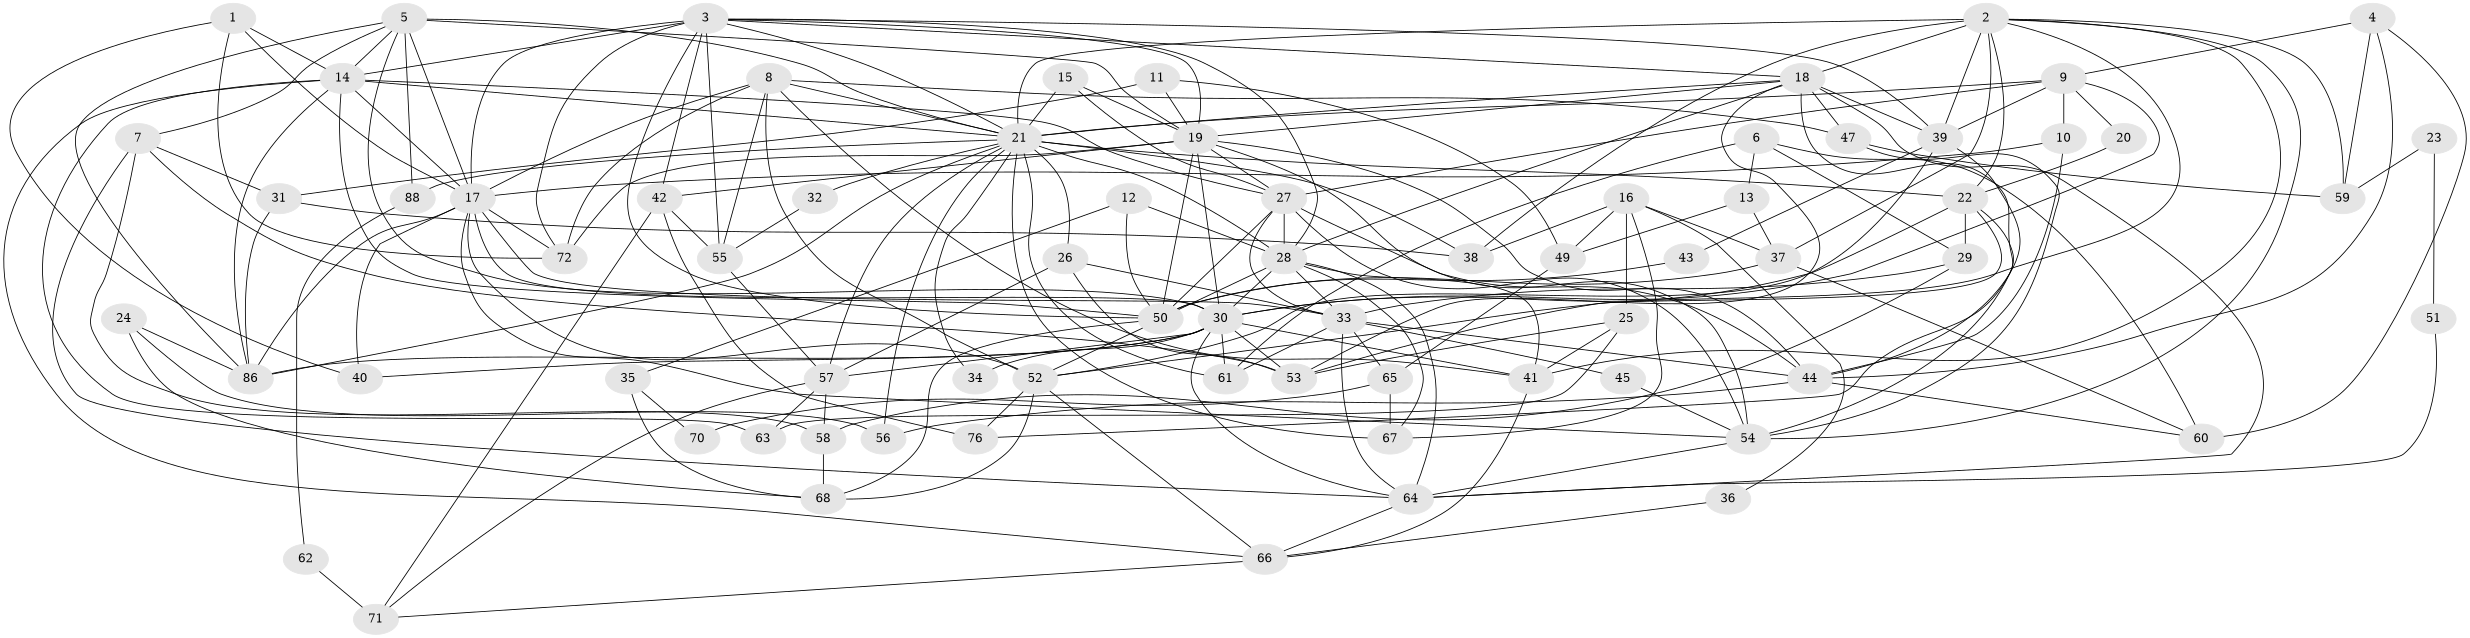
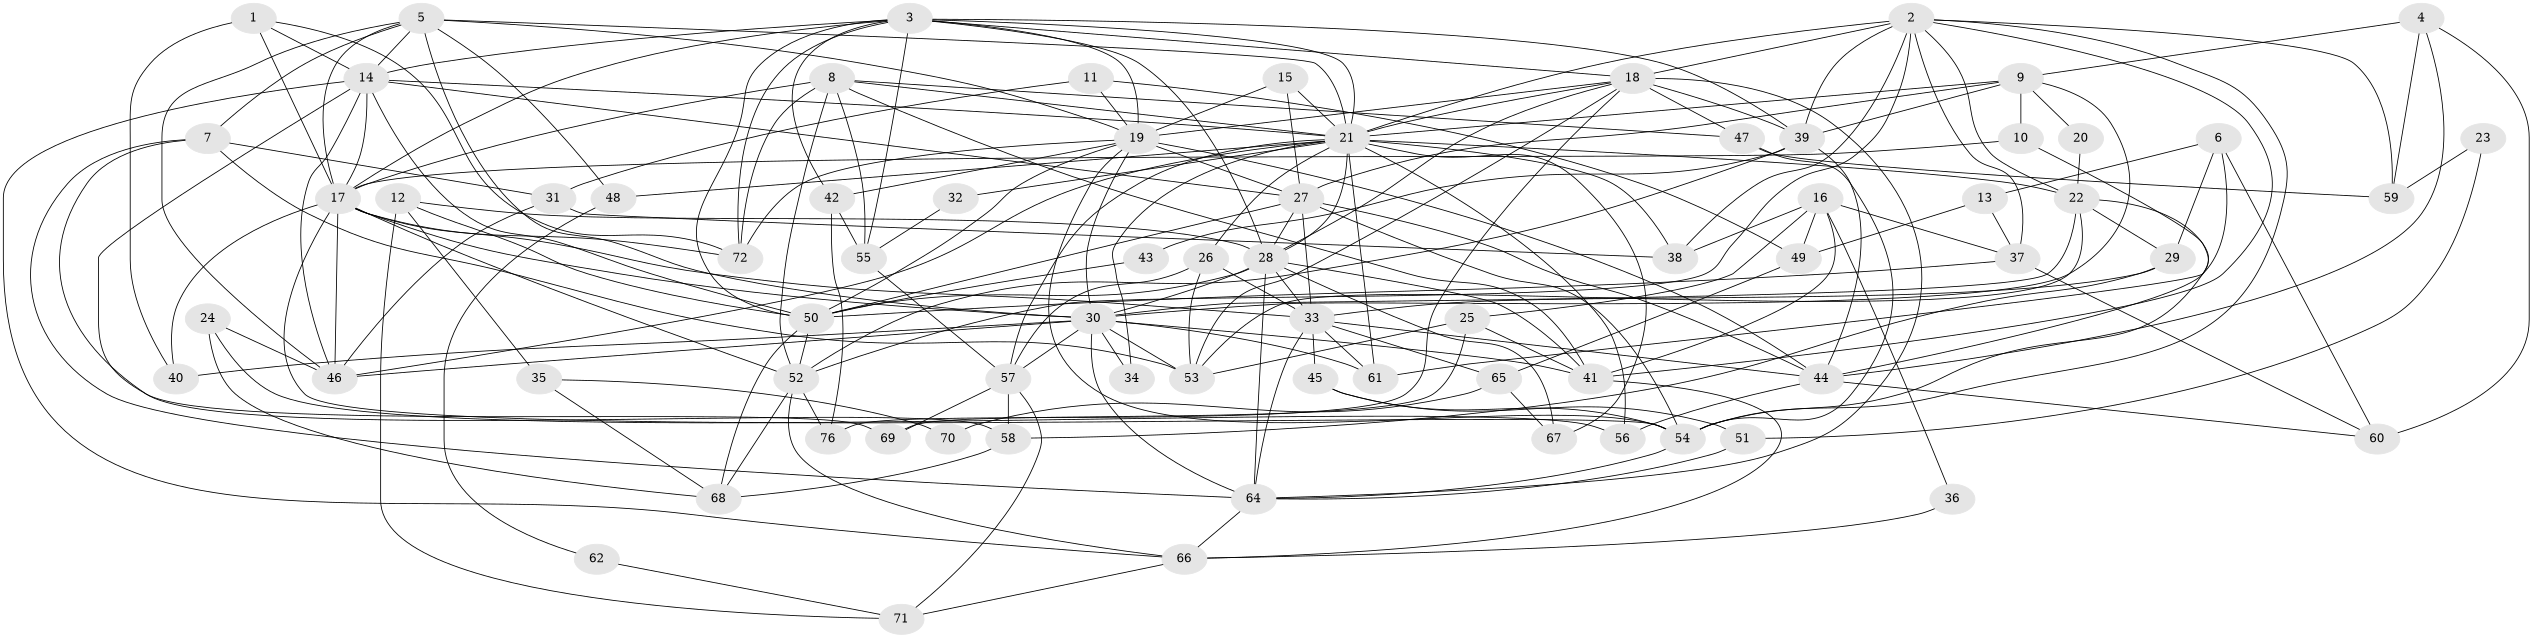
(413, 199) -> (614, 199)
(251, 379) -> (335, 379)
(525, 399) -> (473, 571)
none -> (1599, 407)
(1607, 416) -> (1754, 322)
(763, 439) -> (888, 439)
